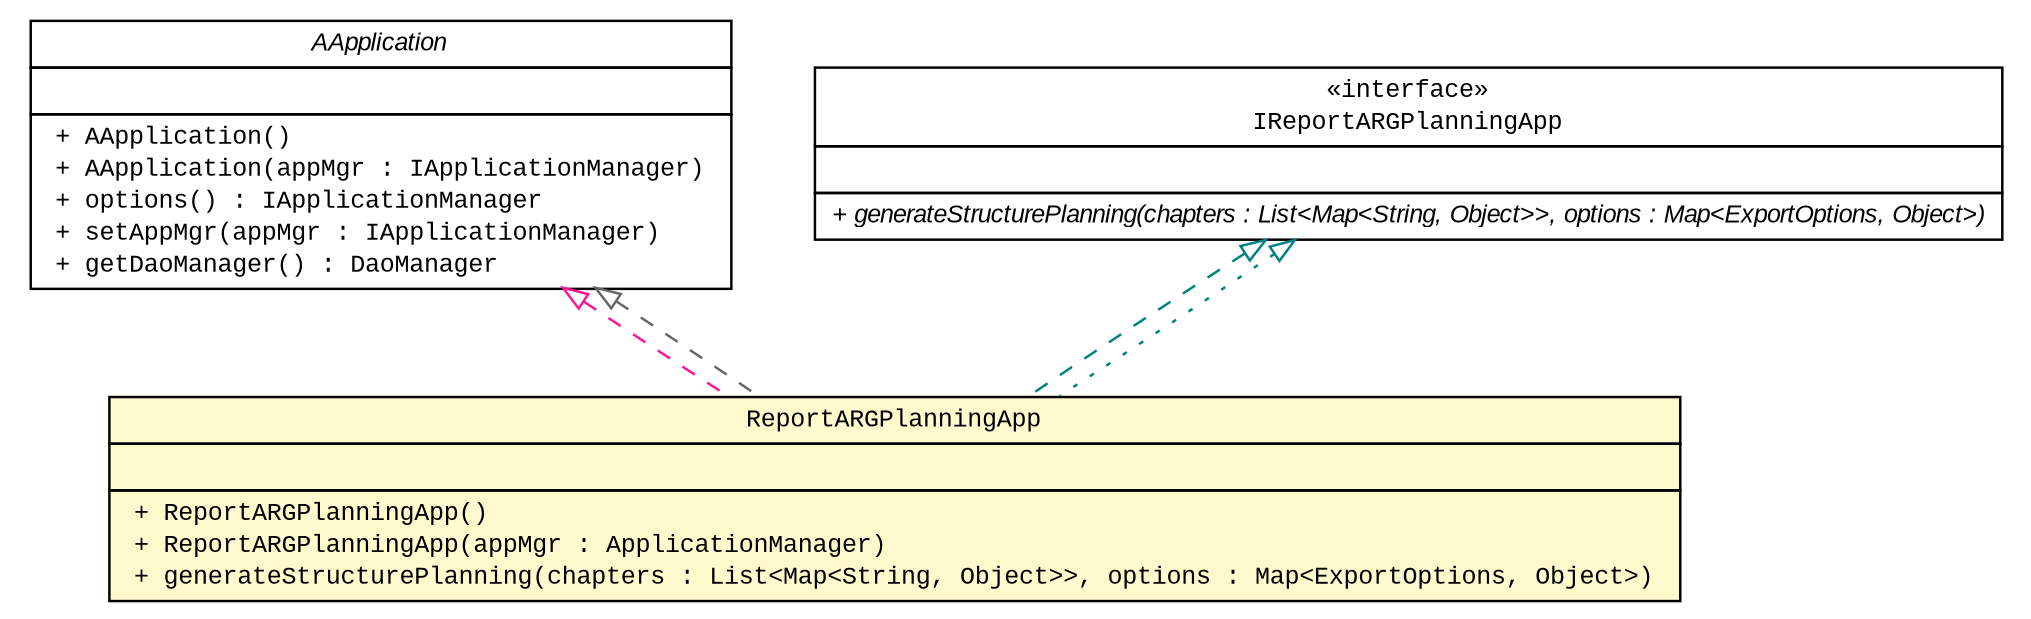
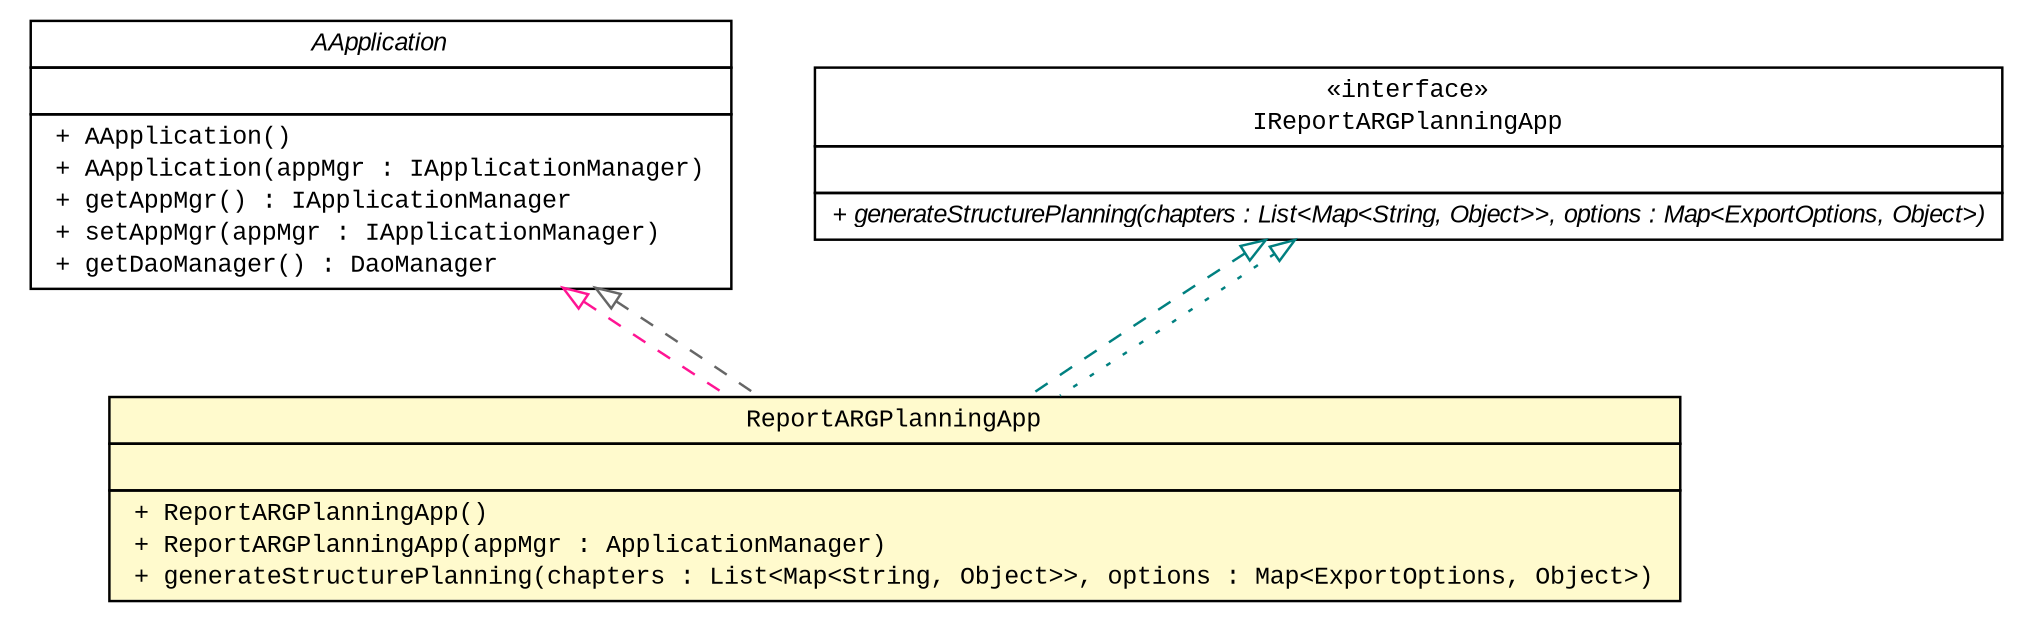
(300, 200) -> (315, 200)
